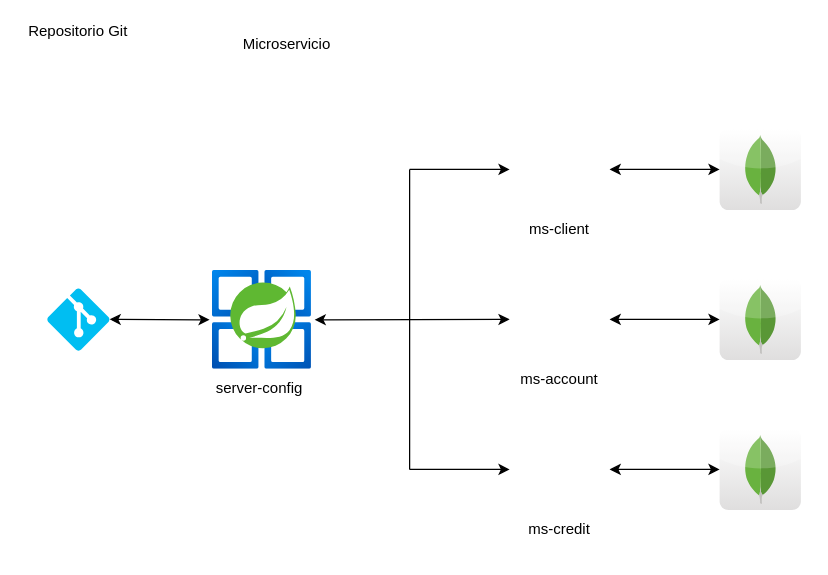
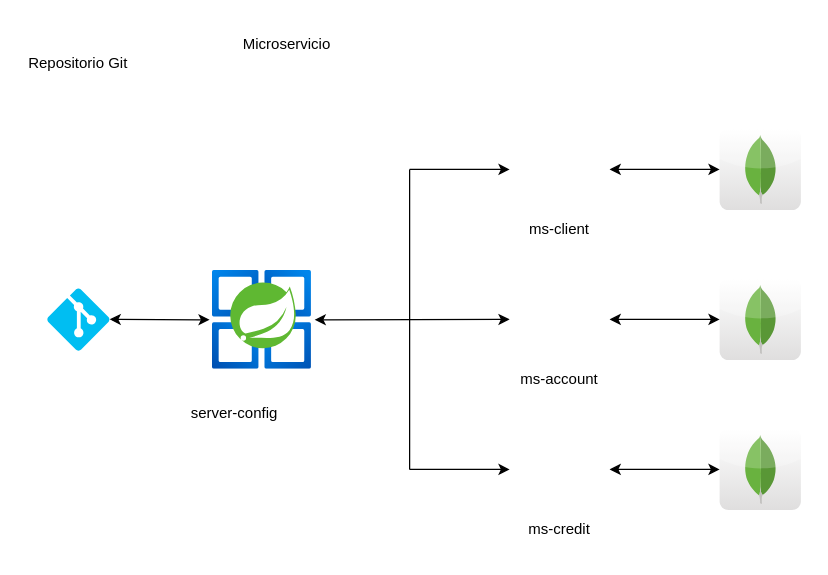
(78, 32) -> (78, 63)
(259, 388) -> (234, 413)
